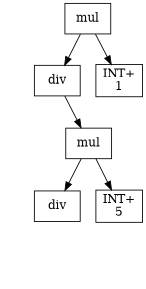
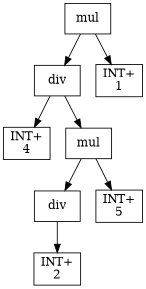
none -> (27, 143)
none -> (57, 269)
